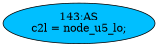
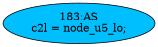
(79, 23) -> (79, 23)
